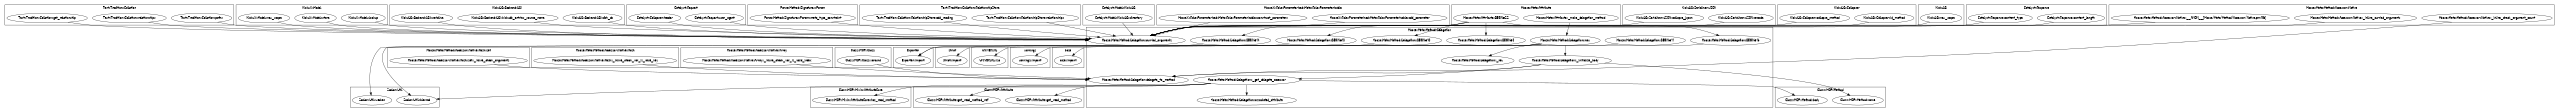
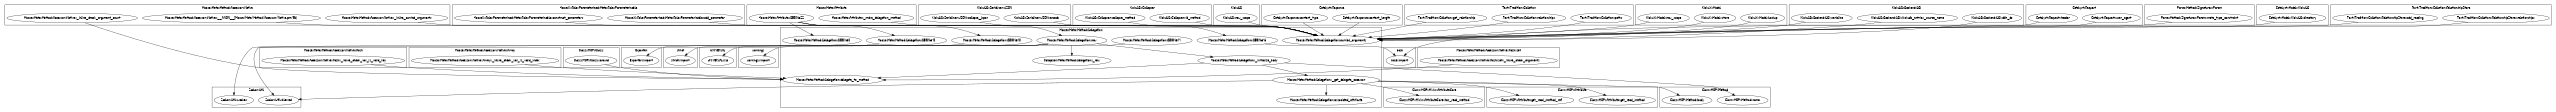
(655, 18) -> (2053, 18)
(1080, 29) -> (1696, 27)
(1231, 40) -> none
(1478, 61) -> (1072, 61)
